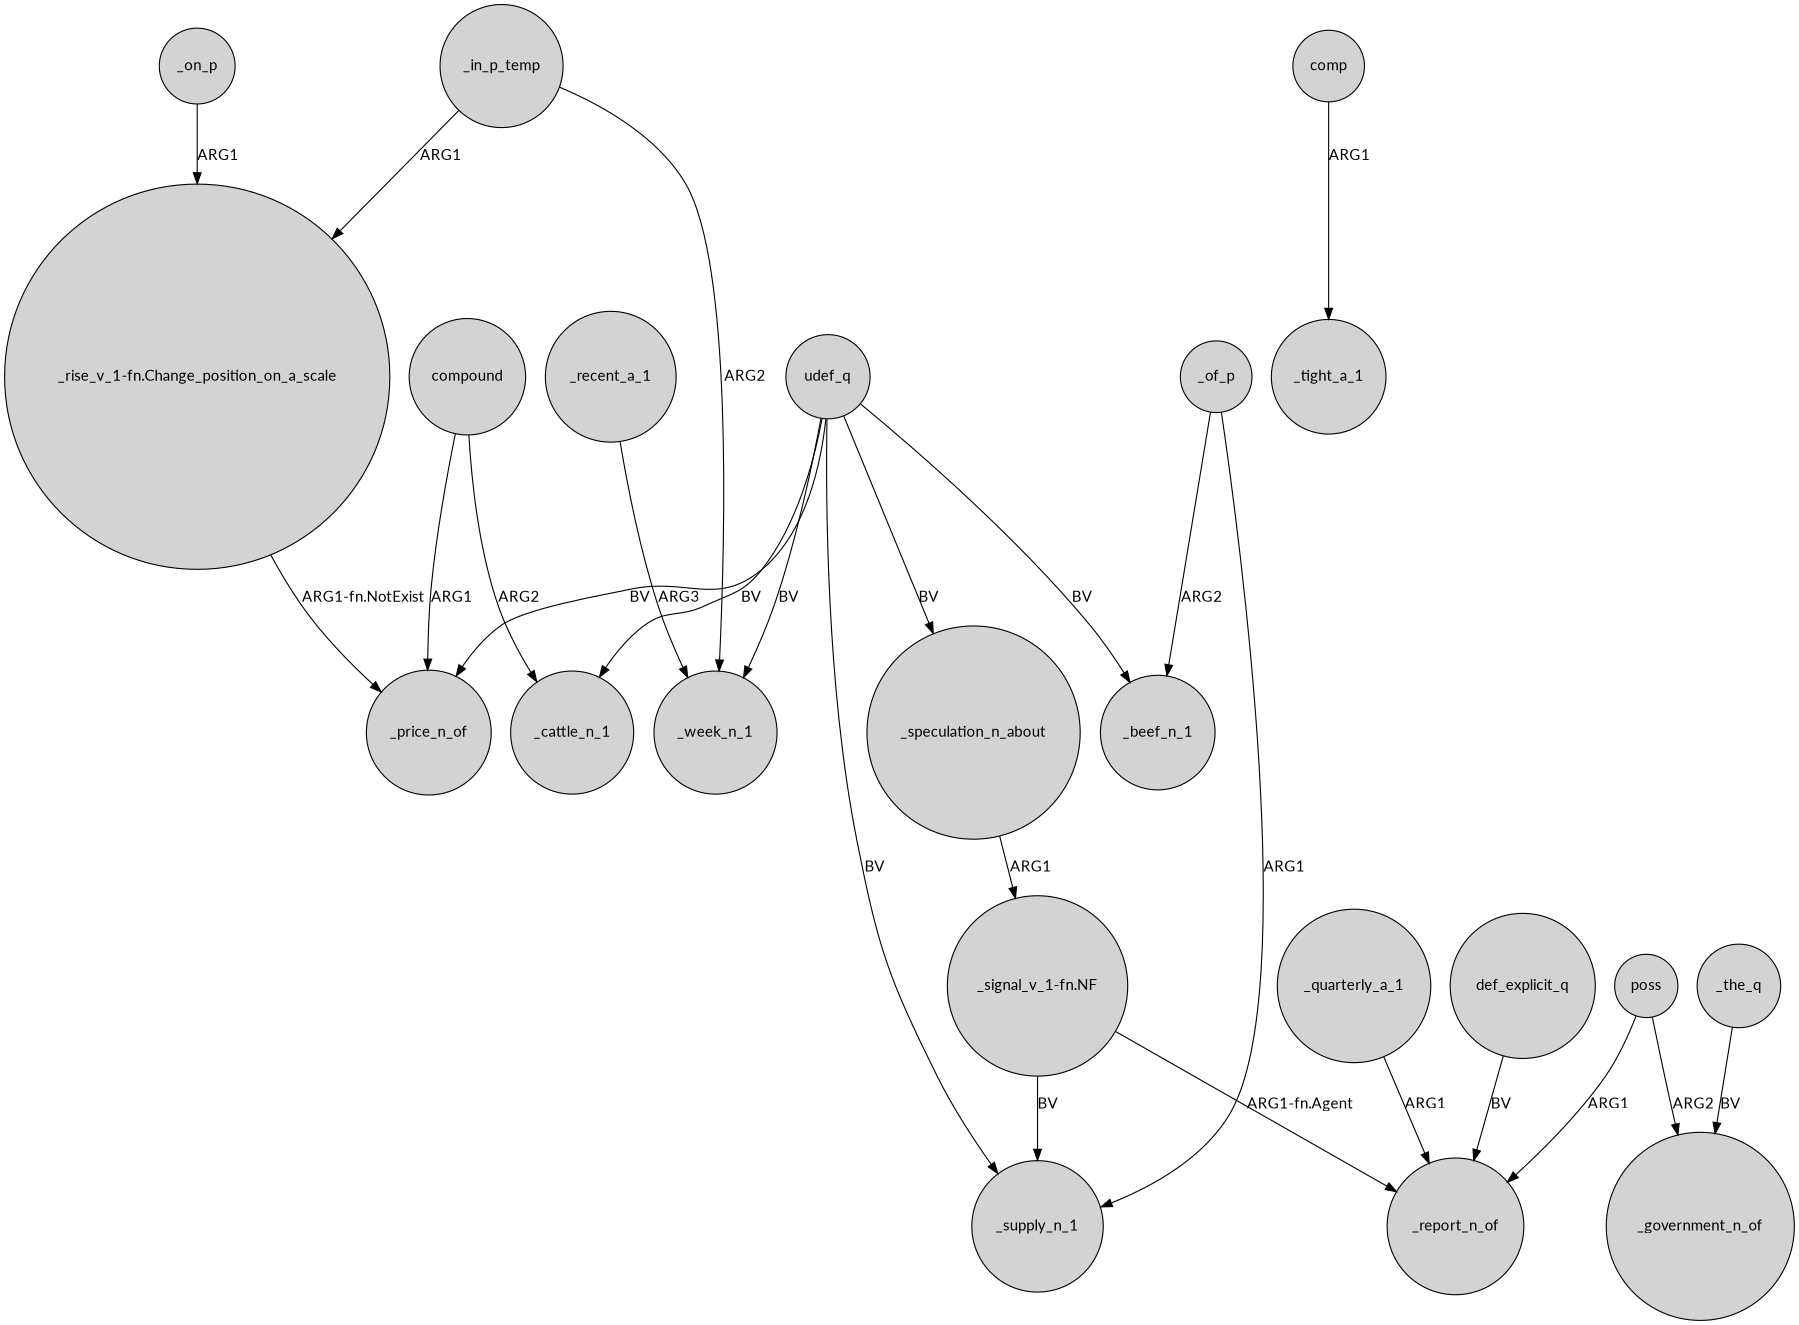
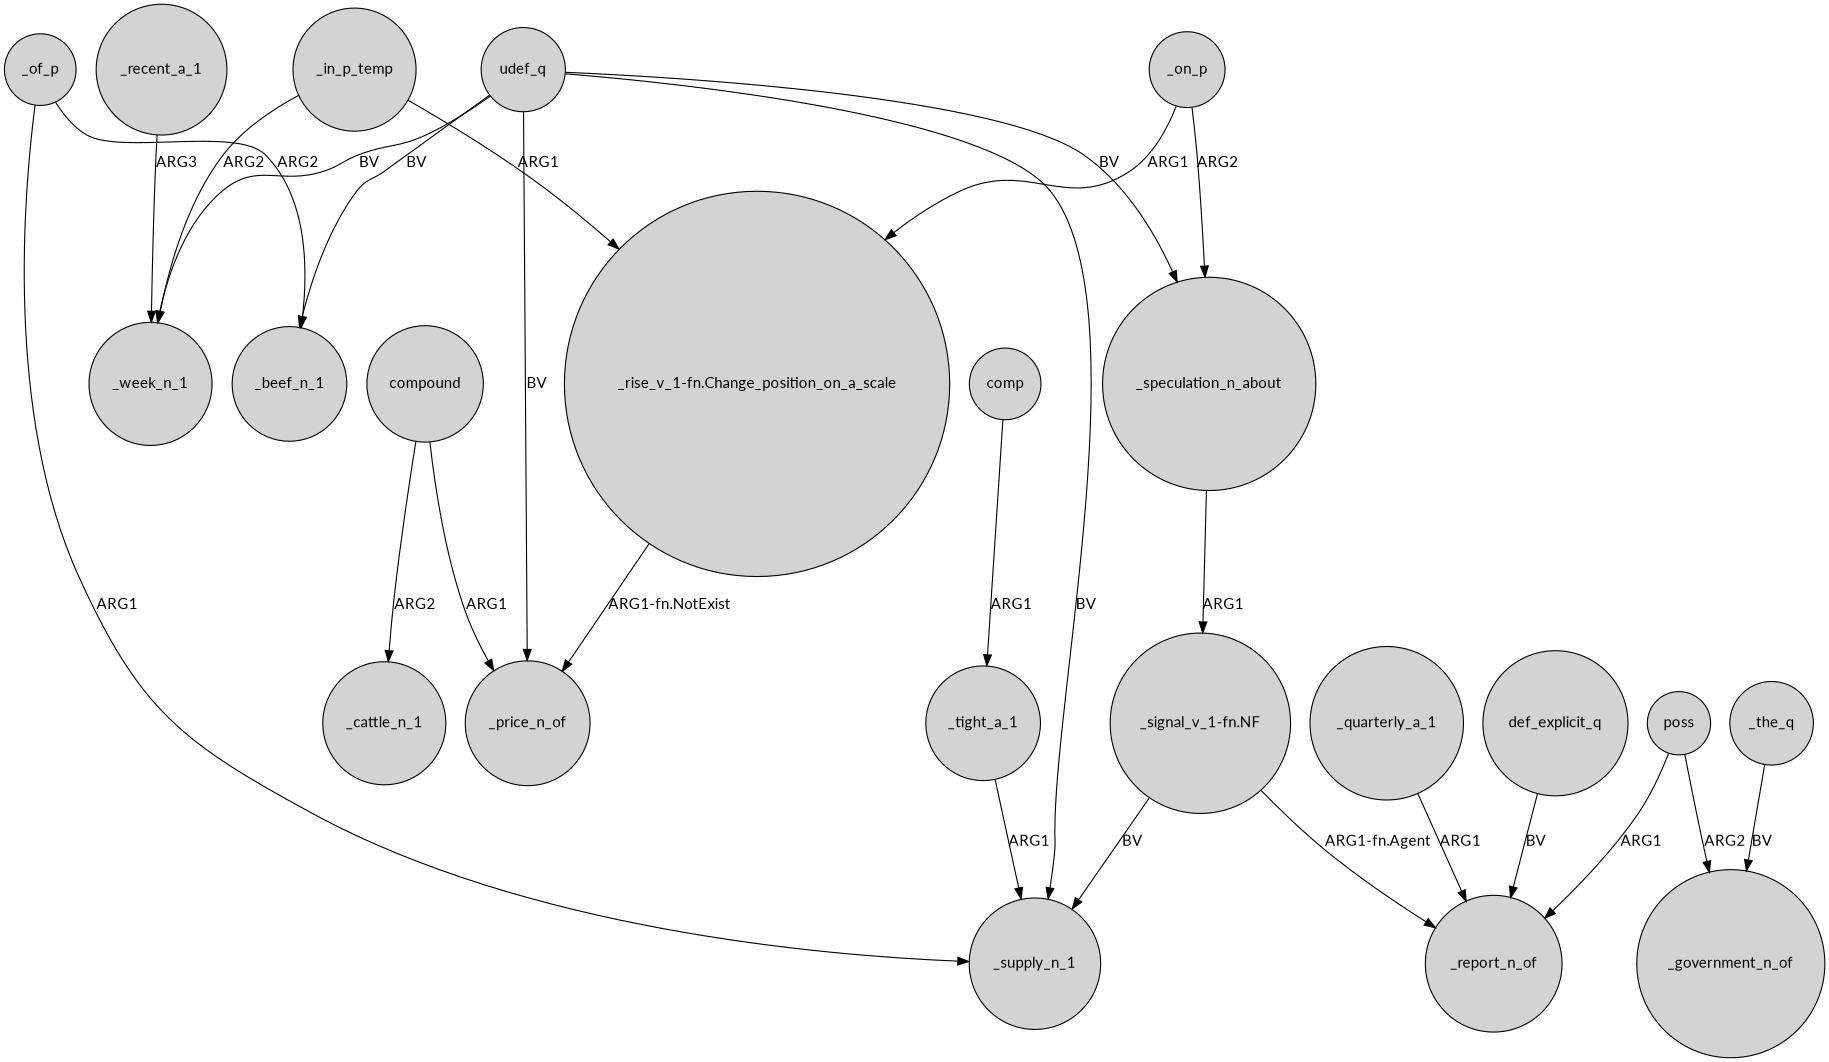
none -> (1200, 186)
(731, 594) -> none
none -> (1007, 834)
